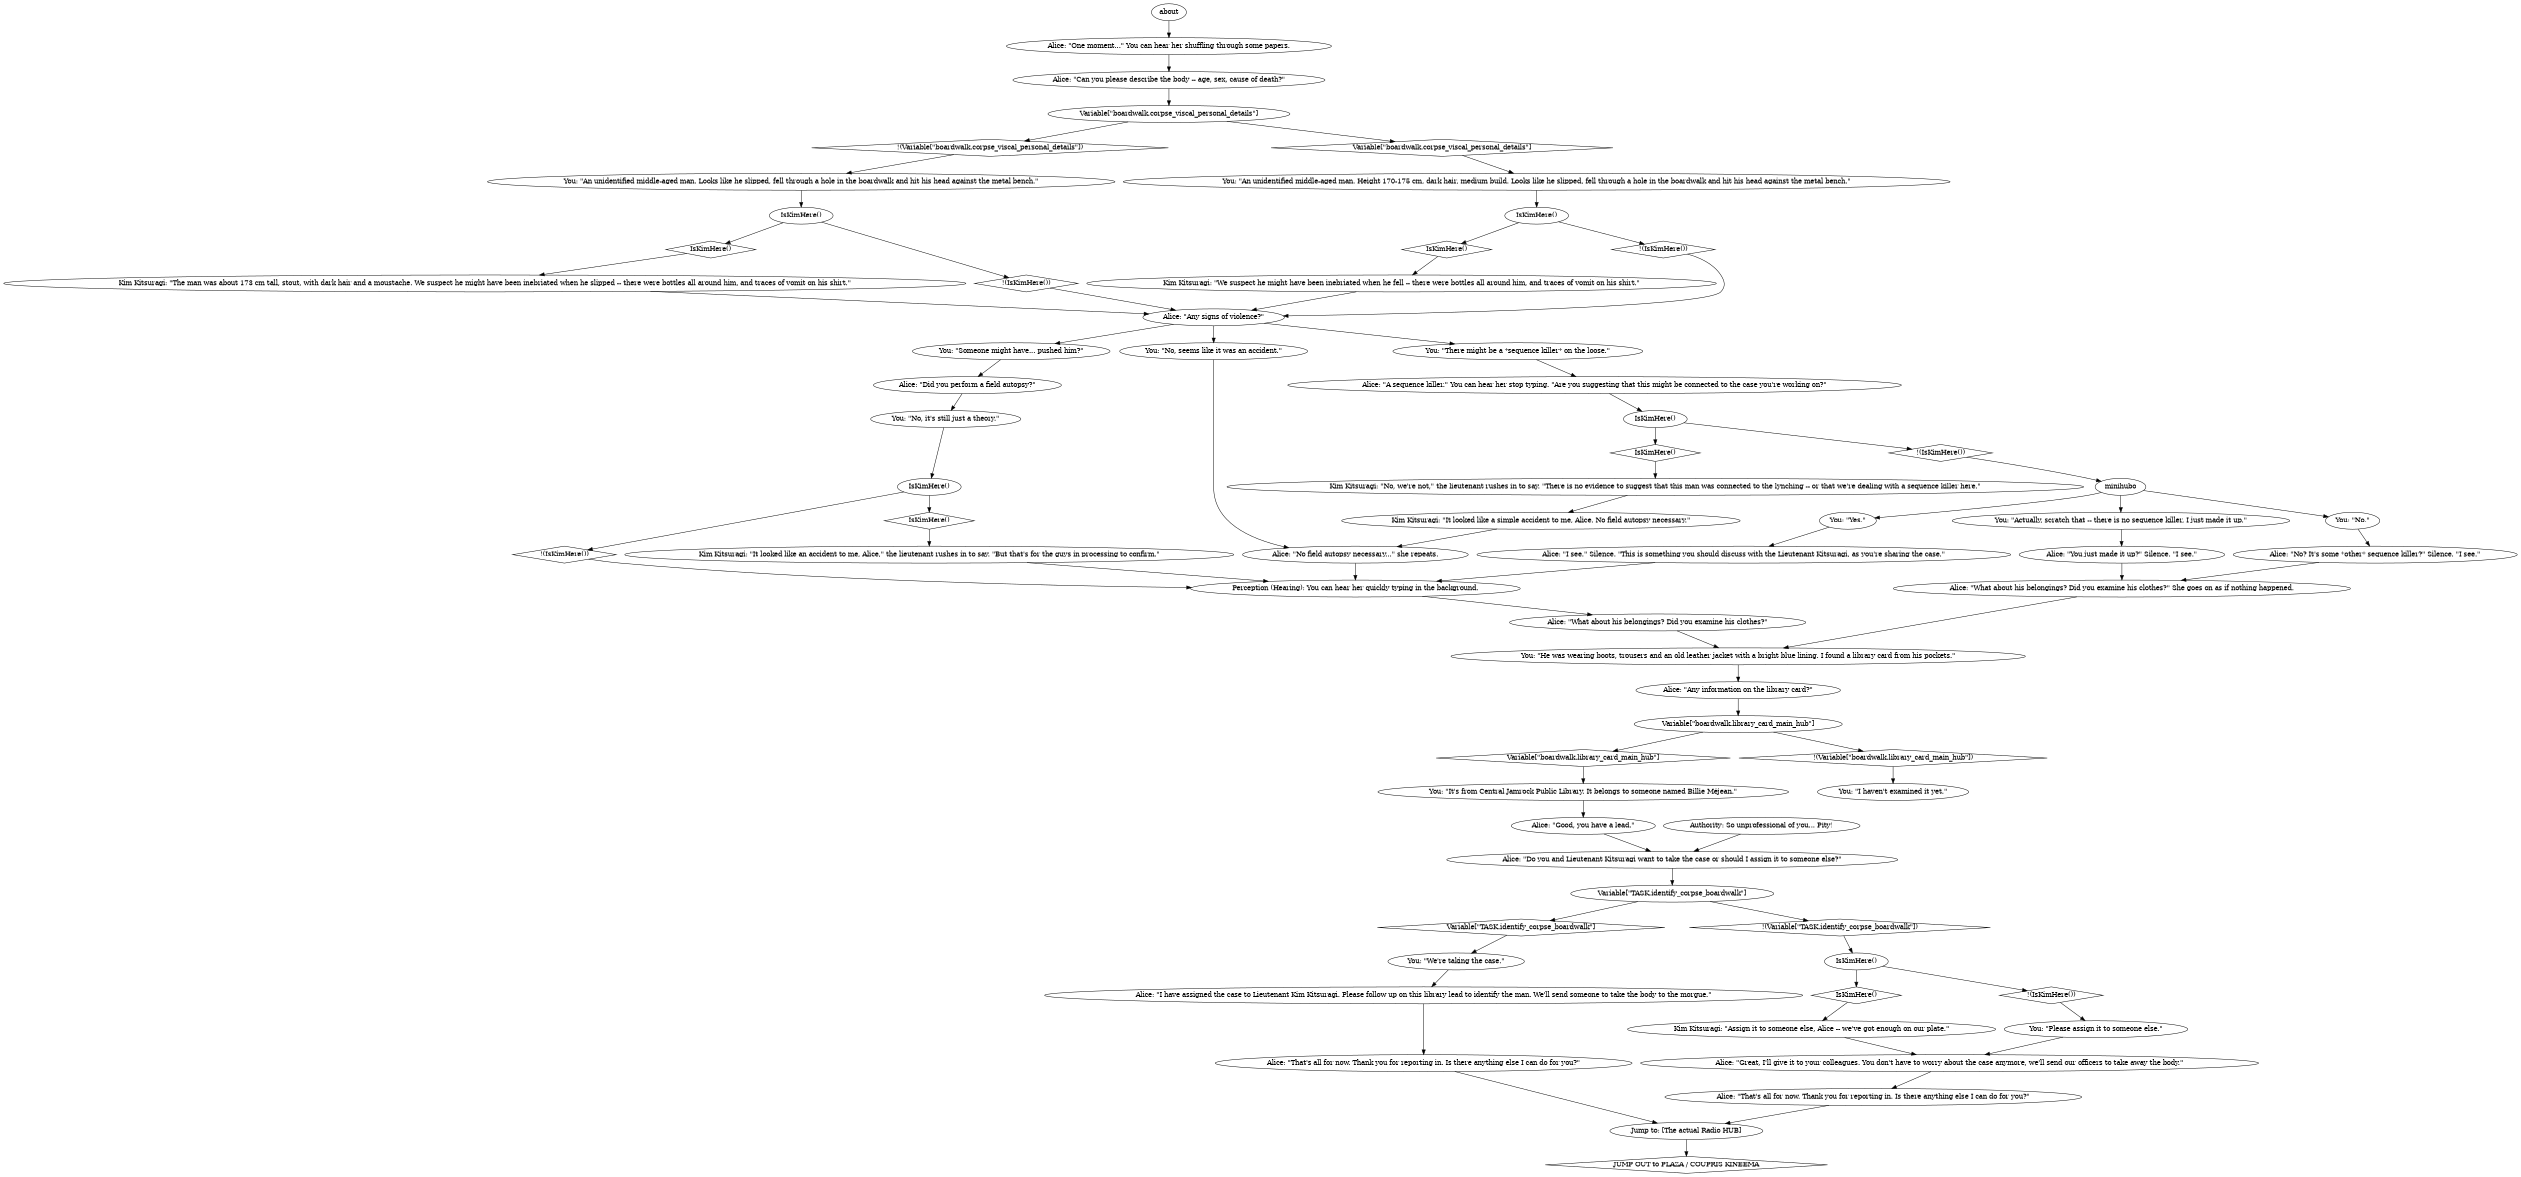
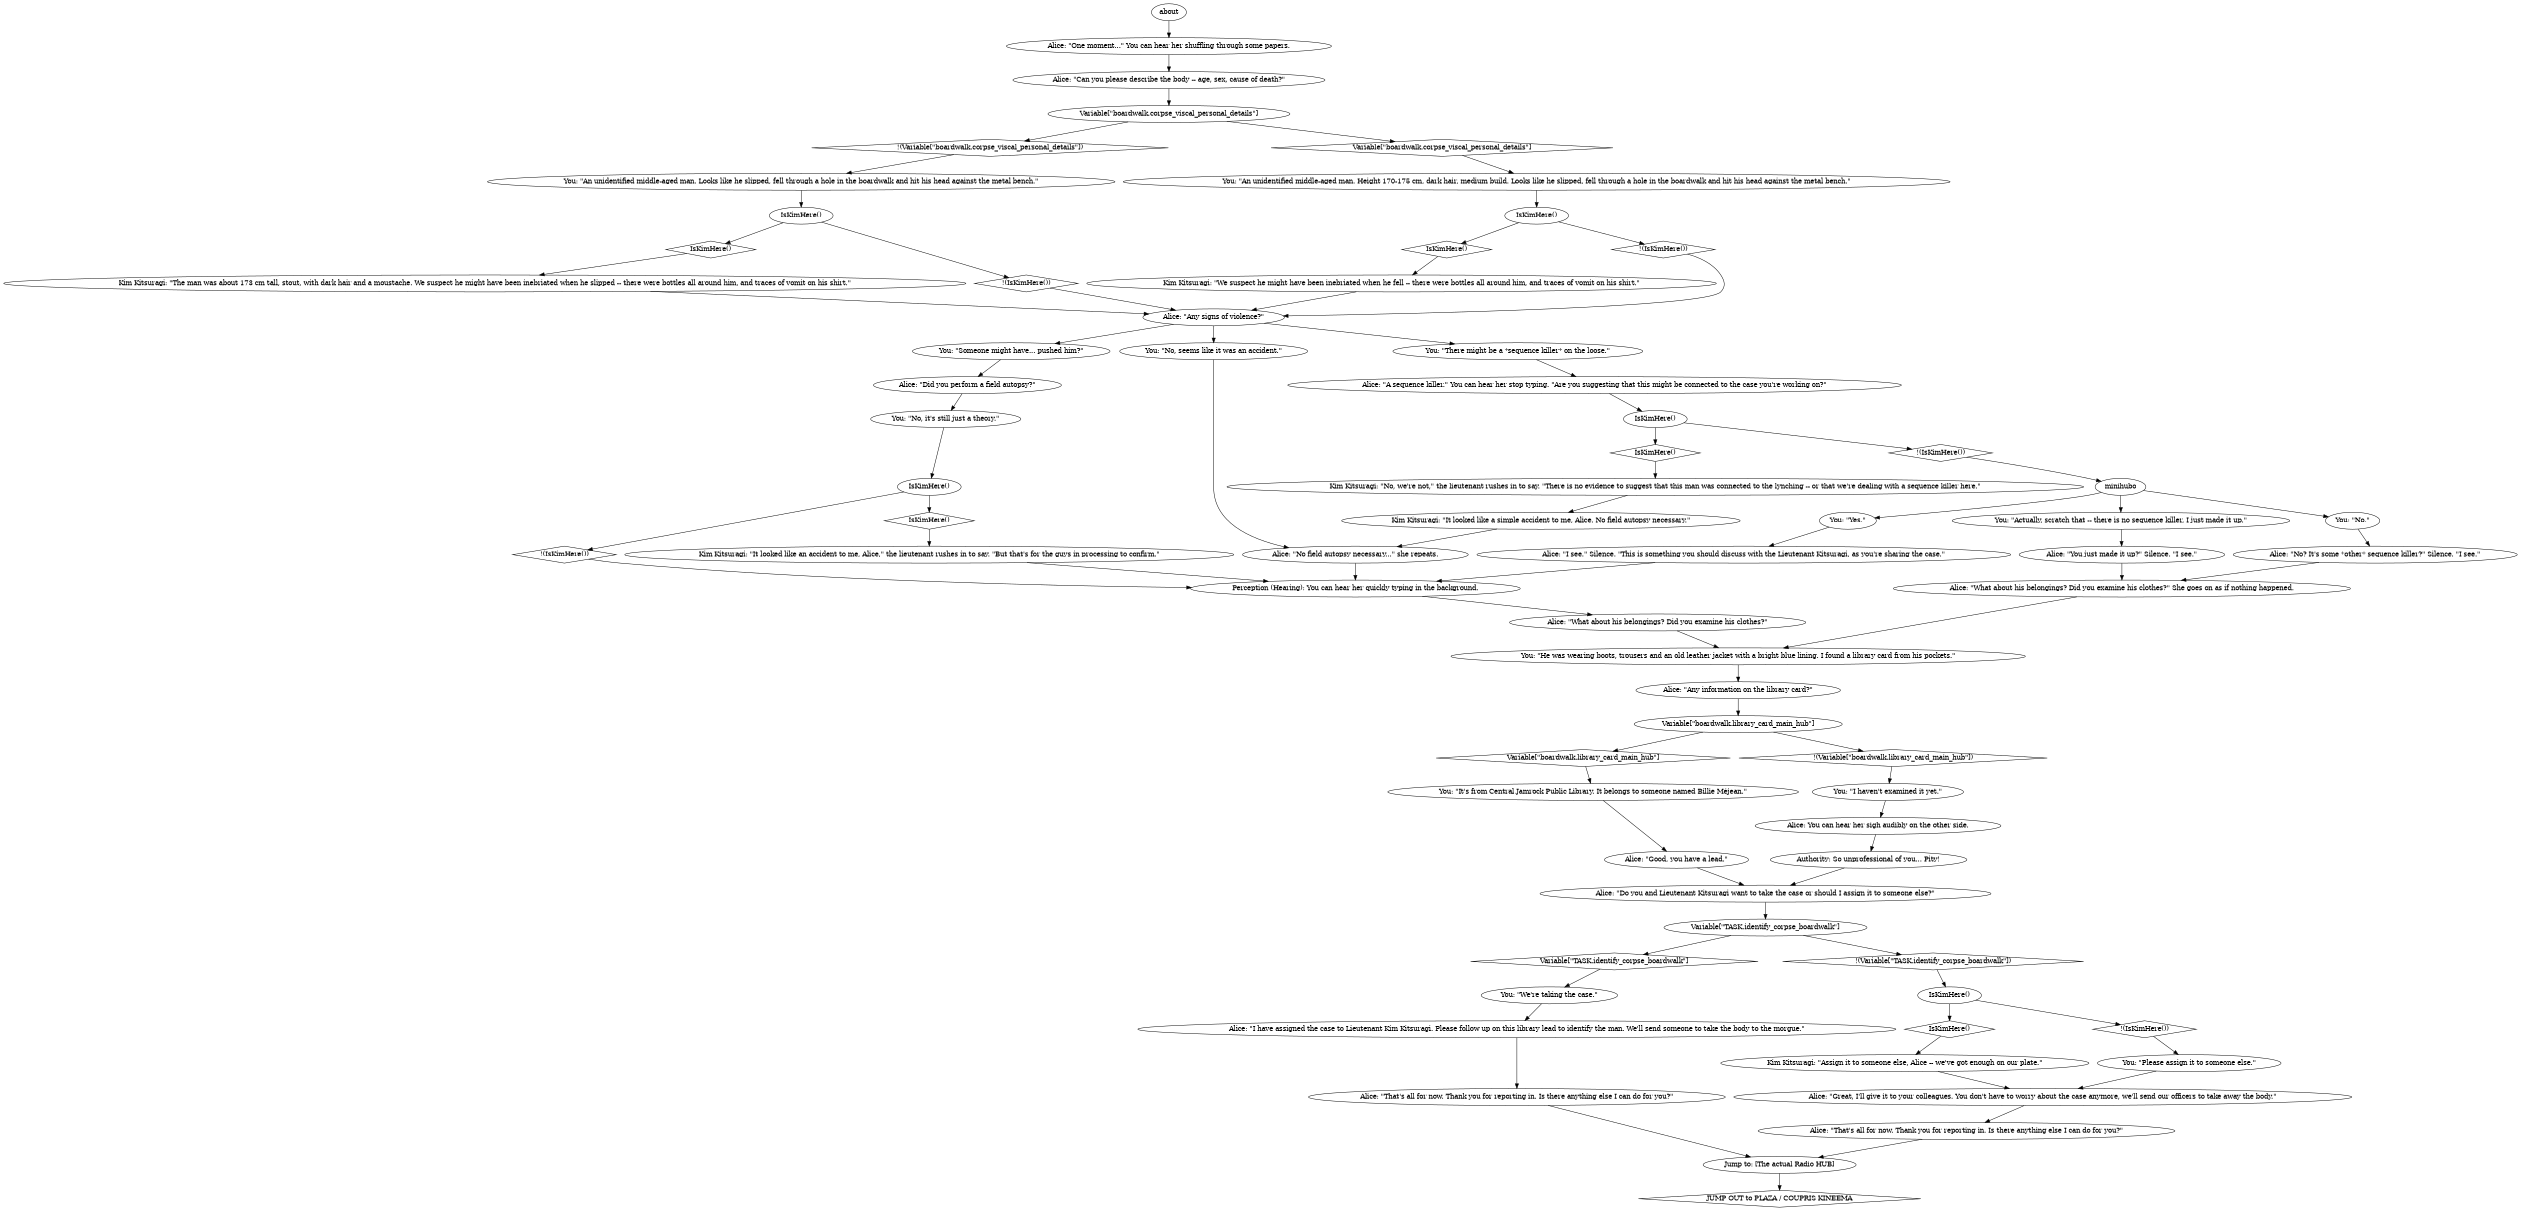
none -> (1878, 826)
